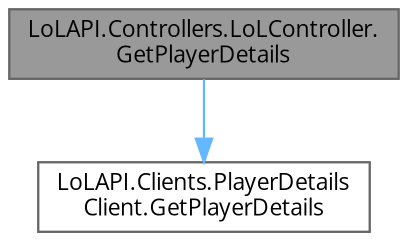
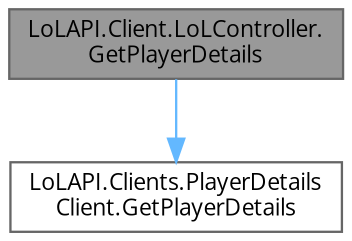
(204, 44) -> (176, 44)
